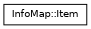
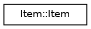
(45, 15) -> (45, 15)
